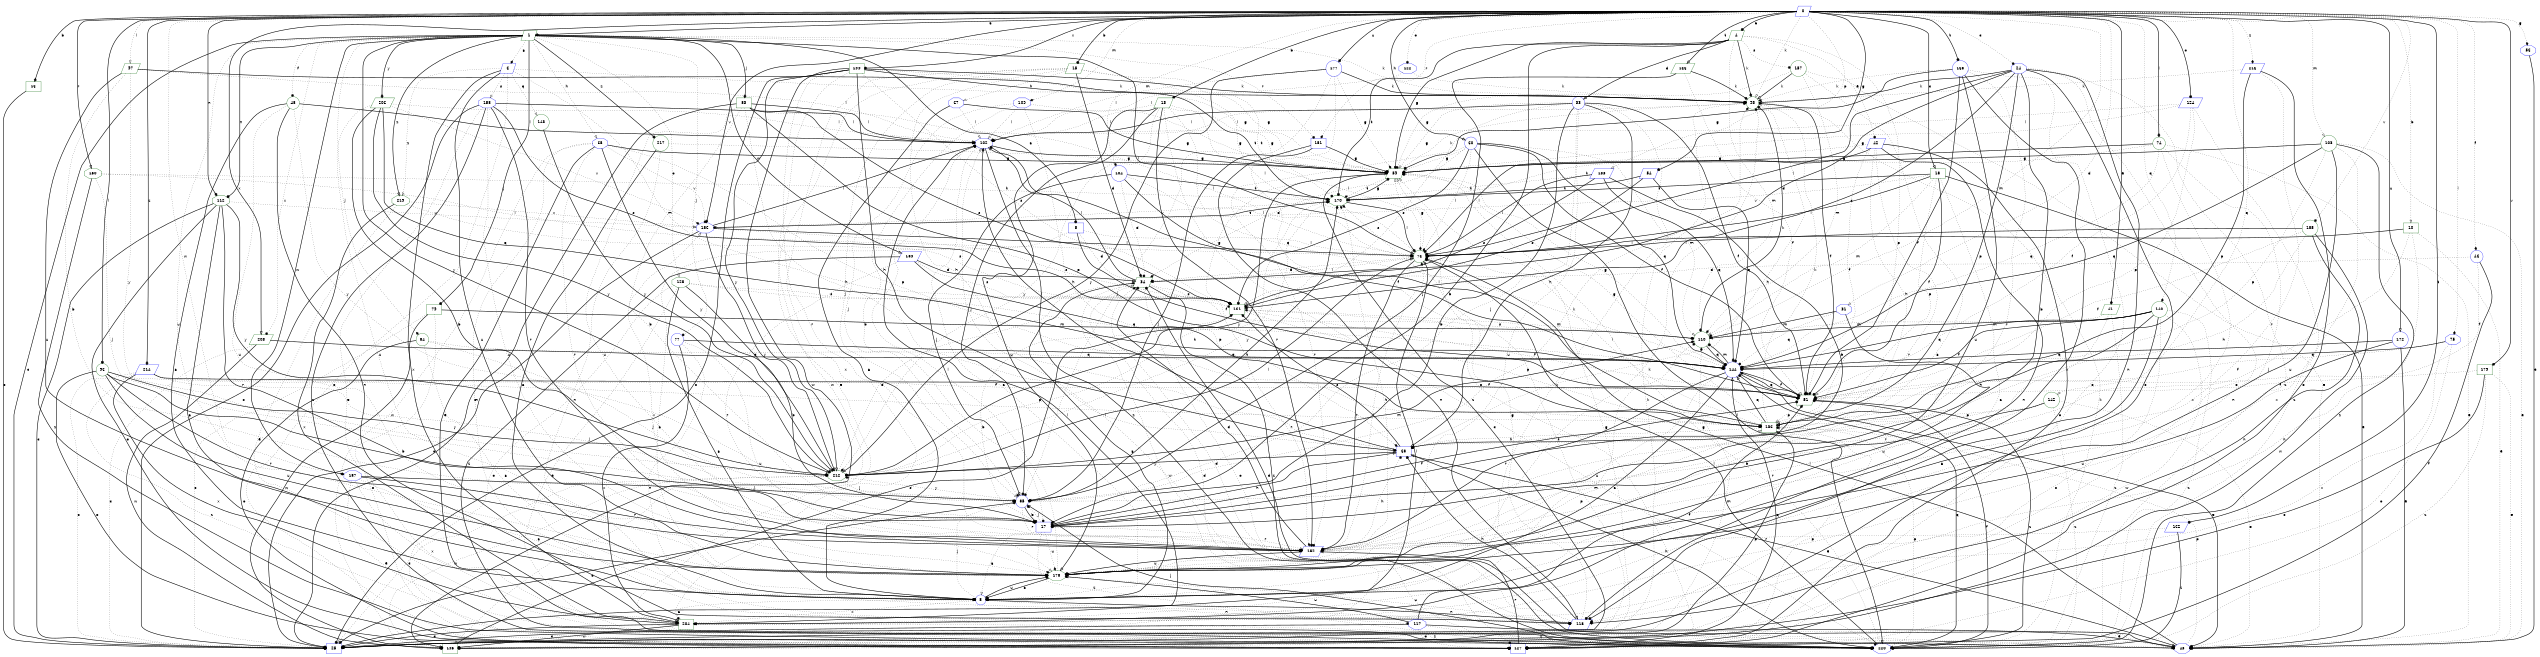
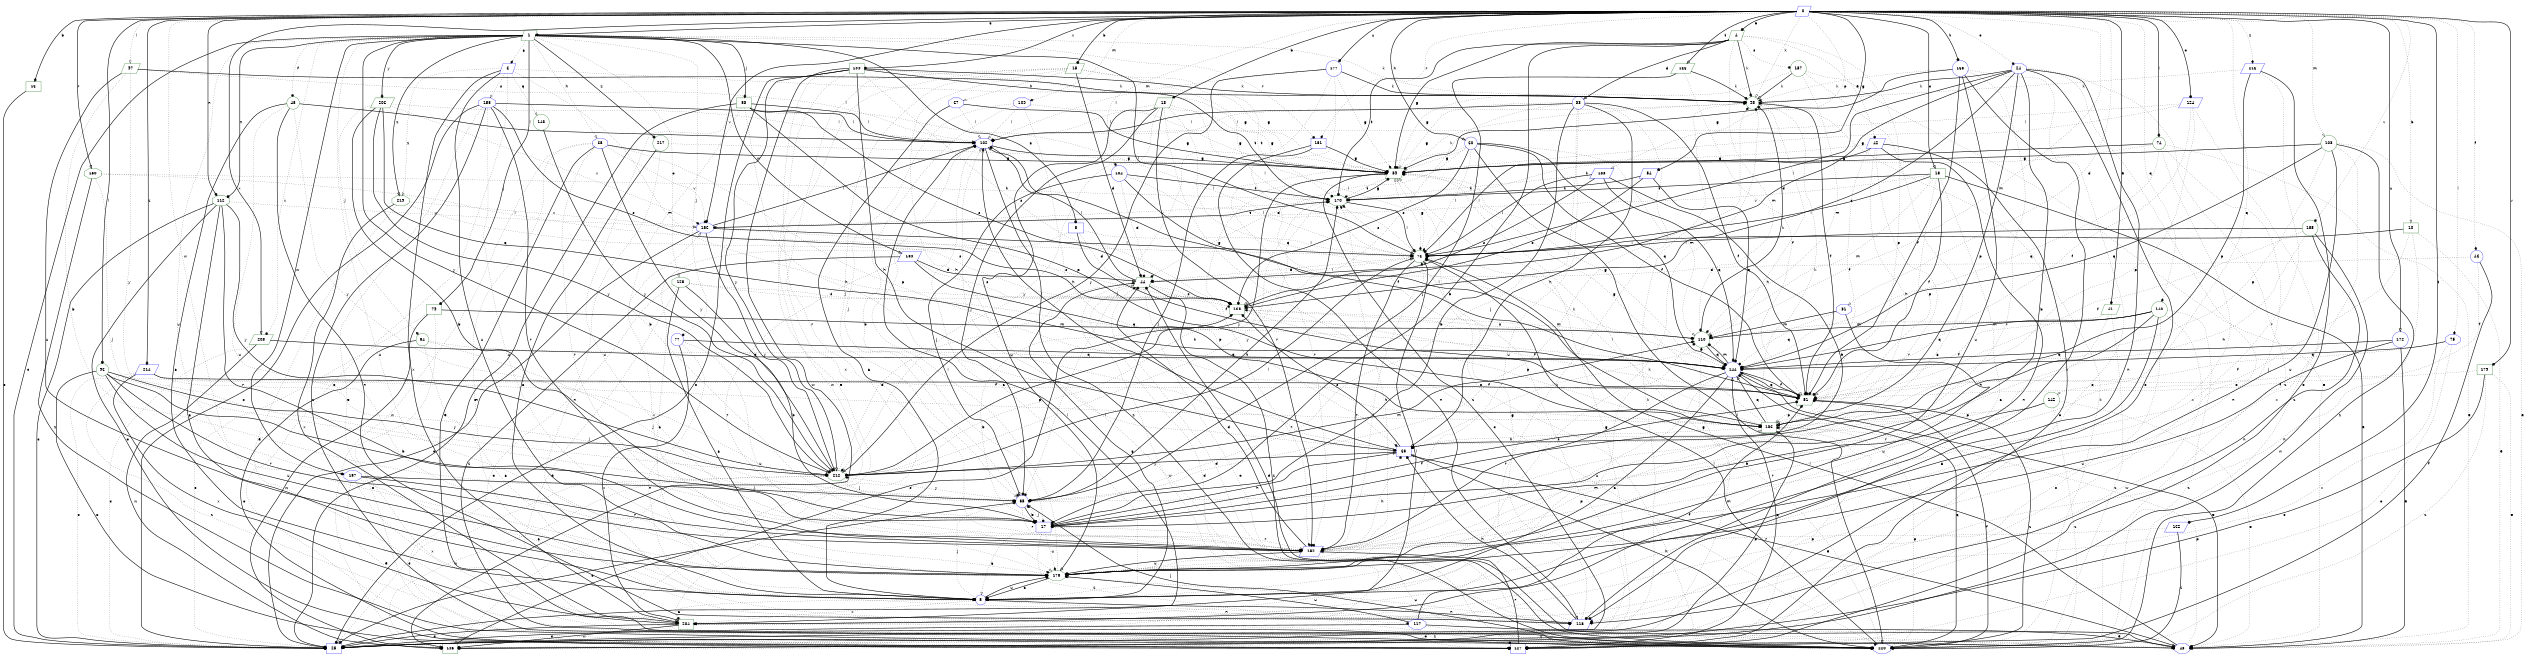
(2528, 50) -> none
(1408, 69) -> none
(1143, 282) -> (1143, 282)
(1237, 309) -> (1237, 309)
(1978, 335) -> (1978, 335)
